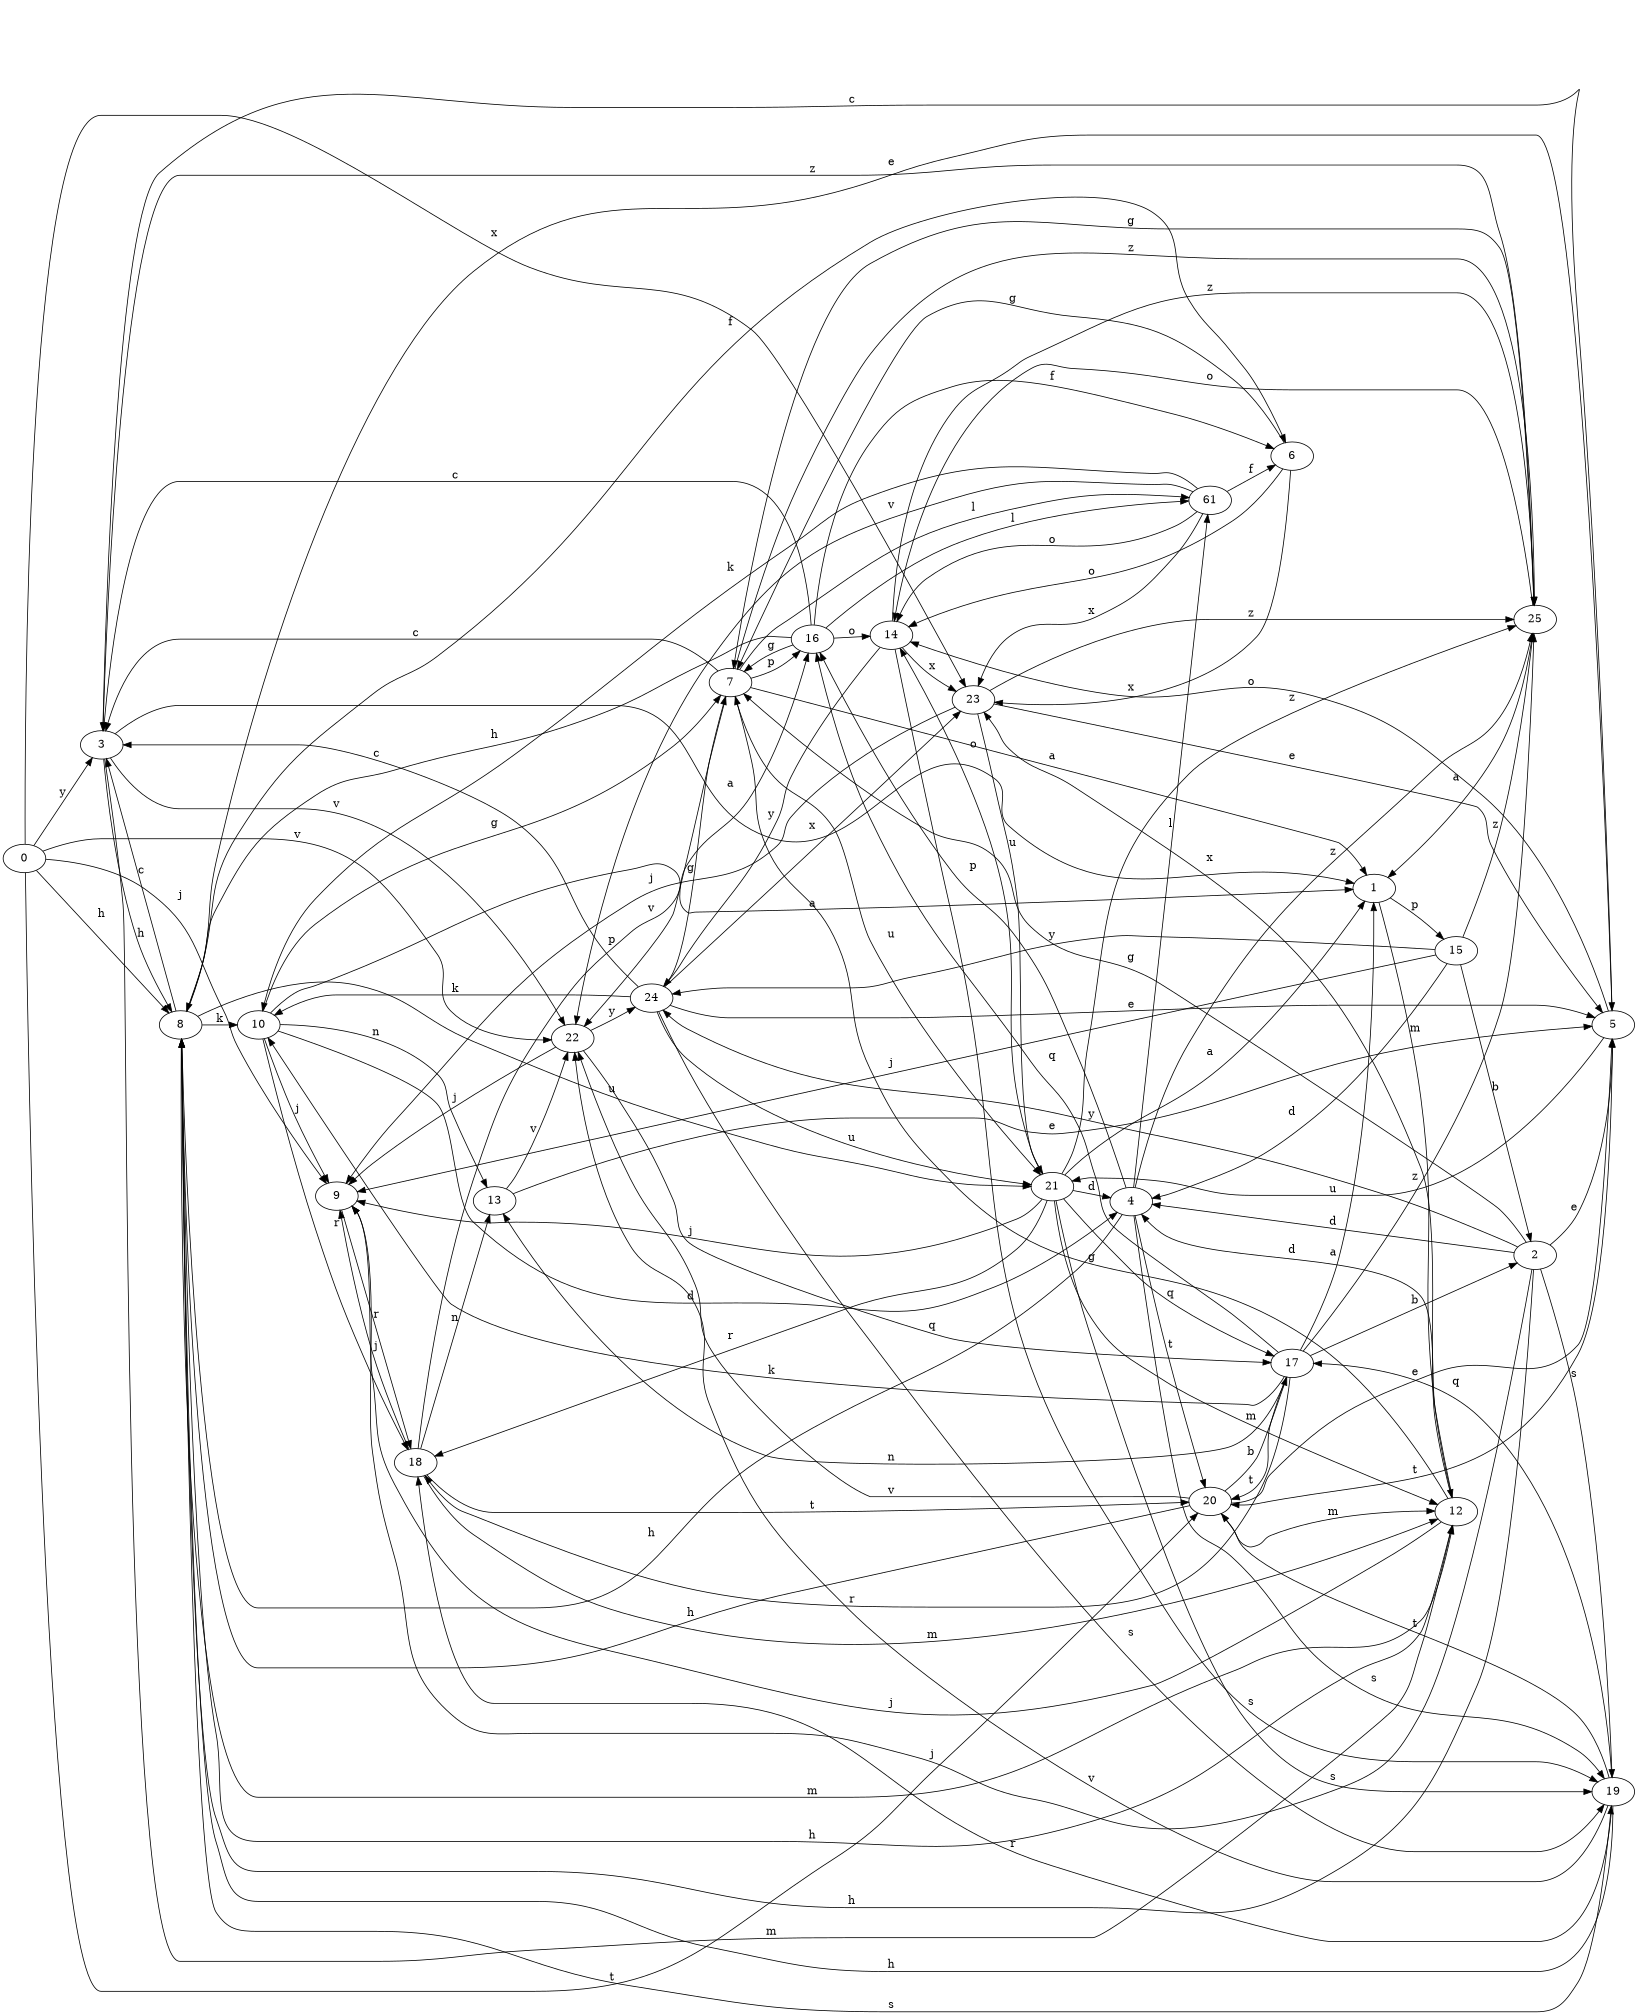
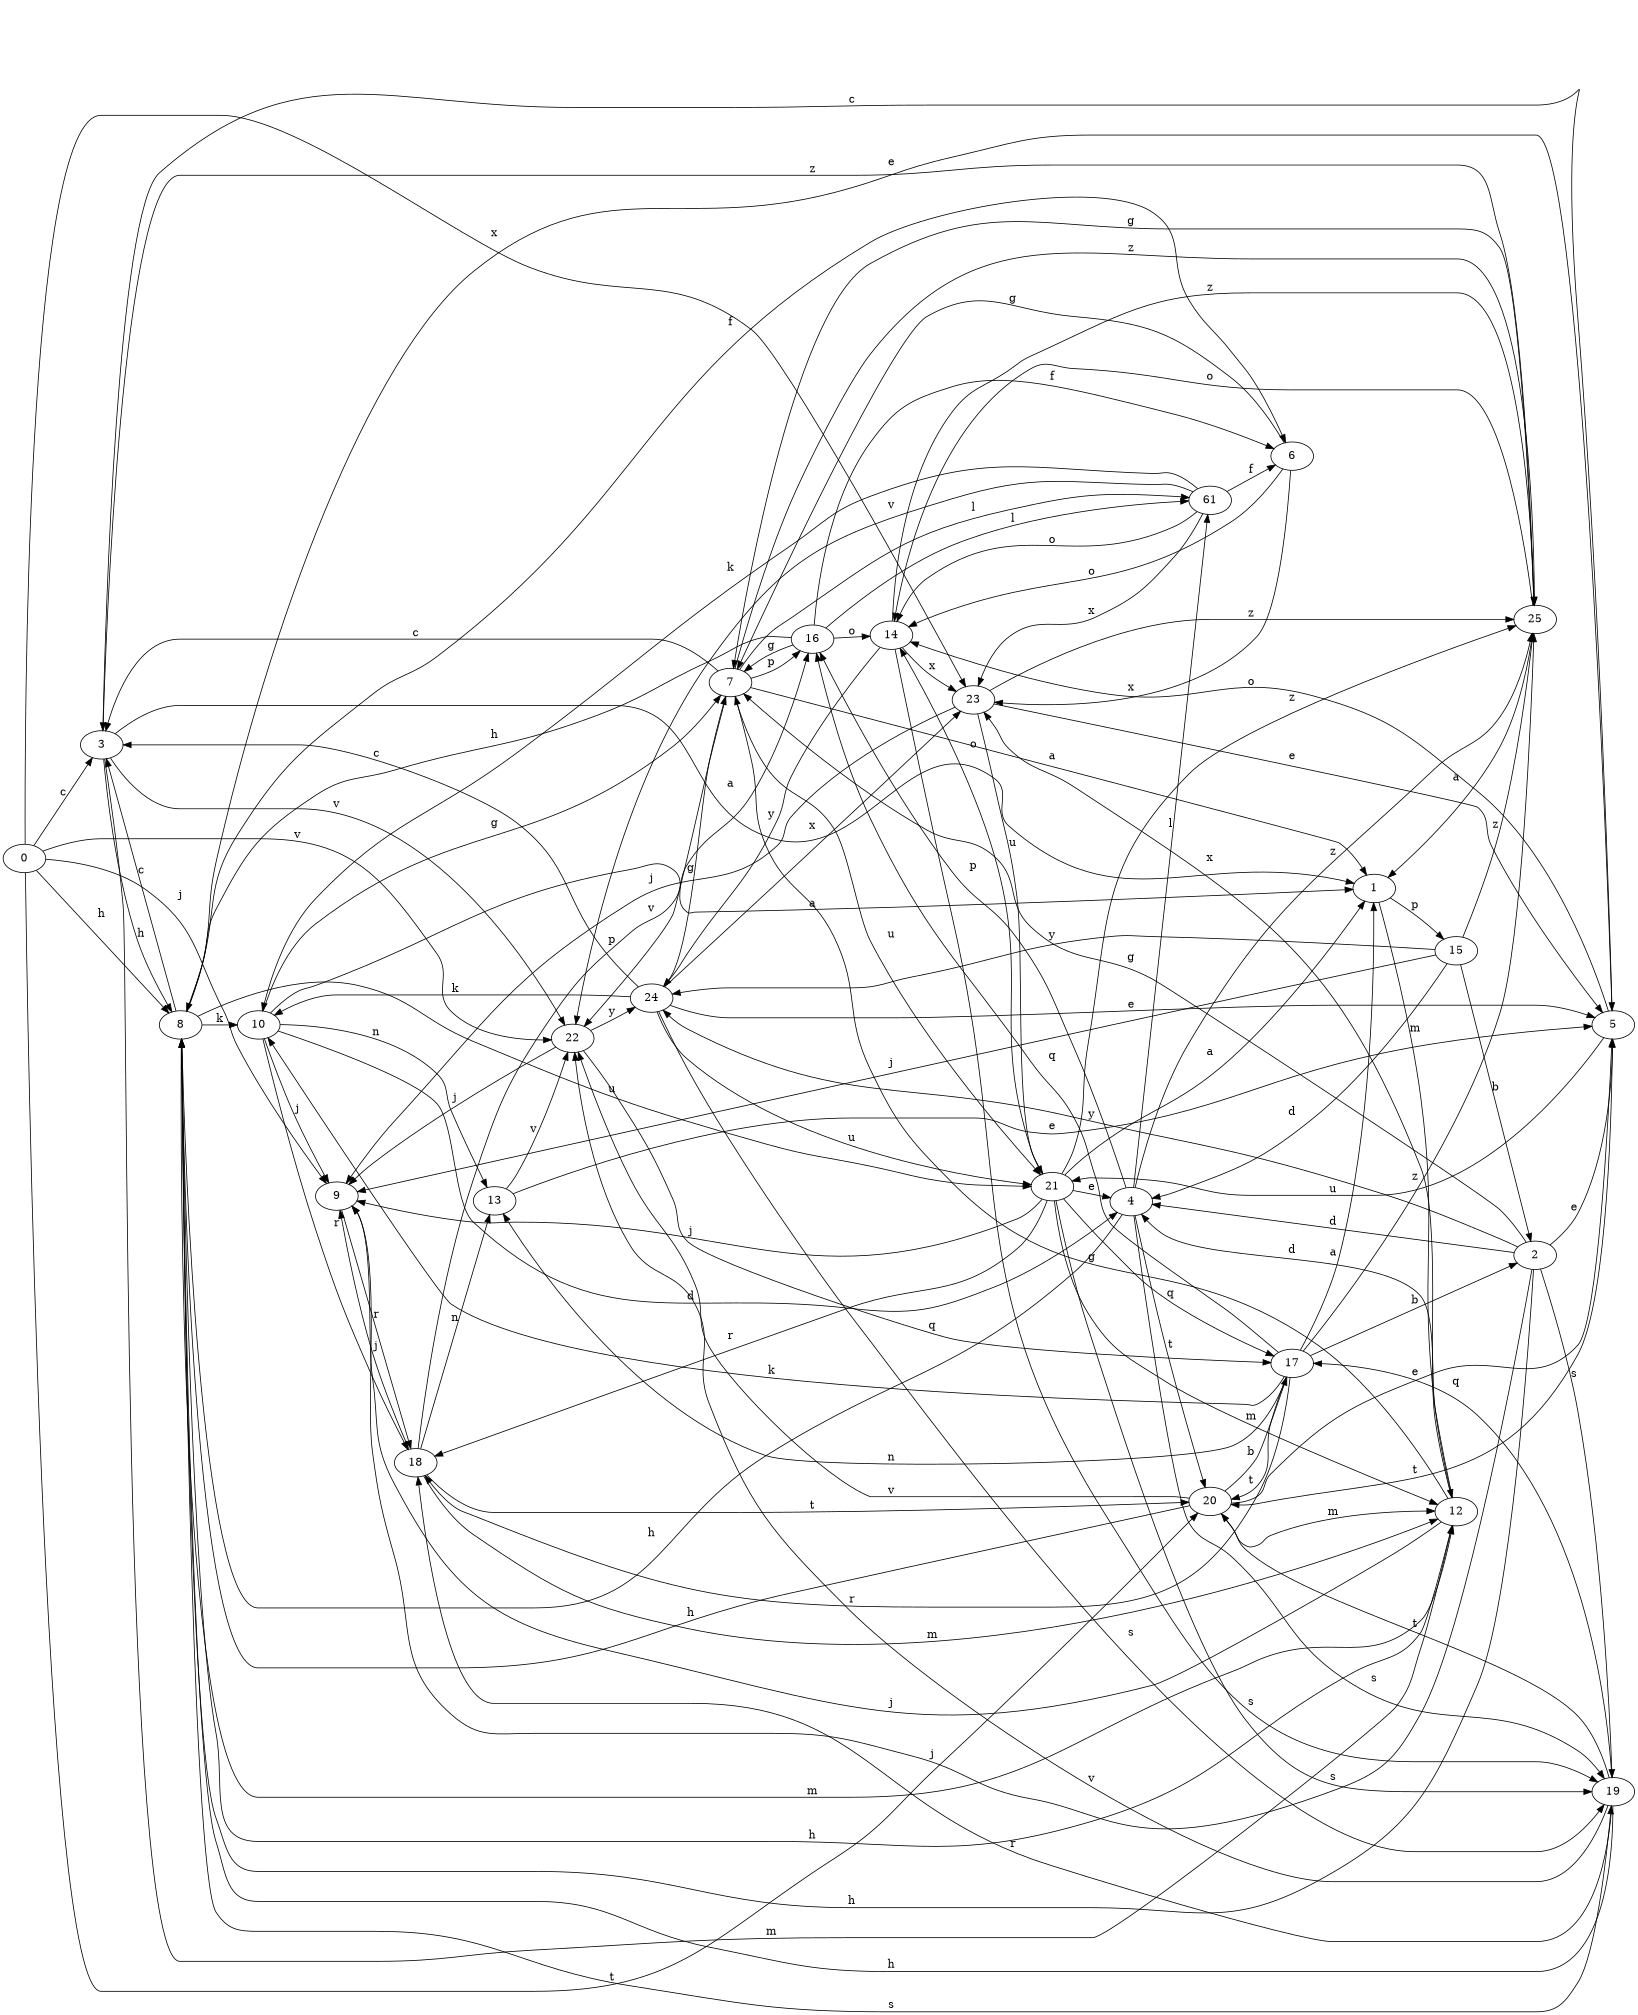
(414, 481) -> none
(63, 793) -> (63, 793)
(1092, 1187) -> (1092, 1187)
